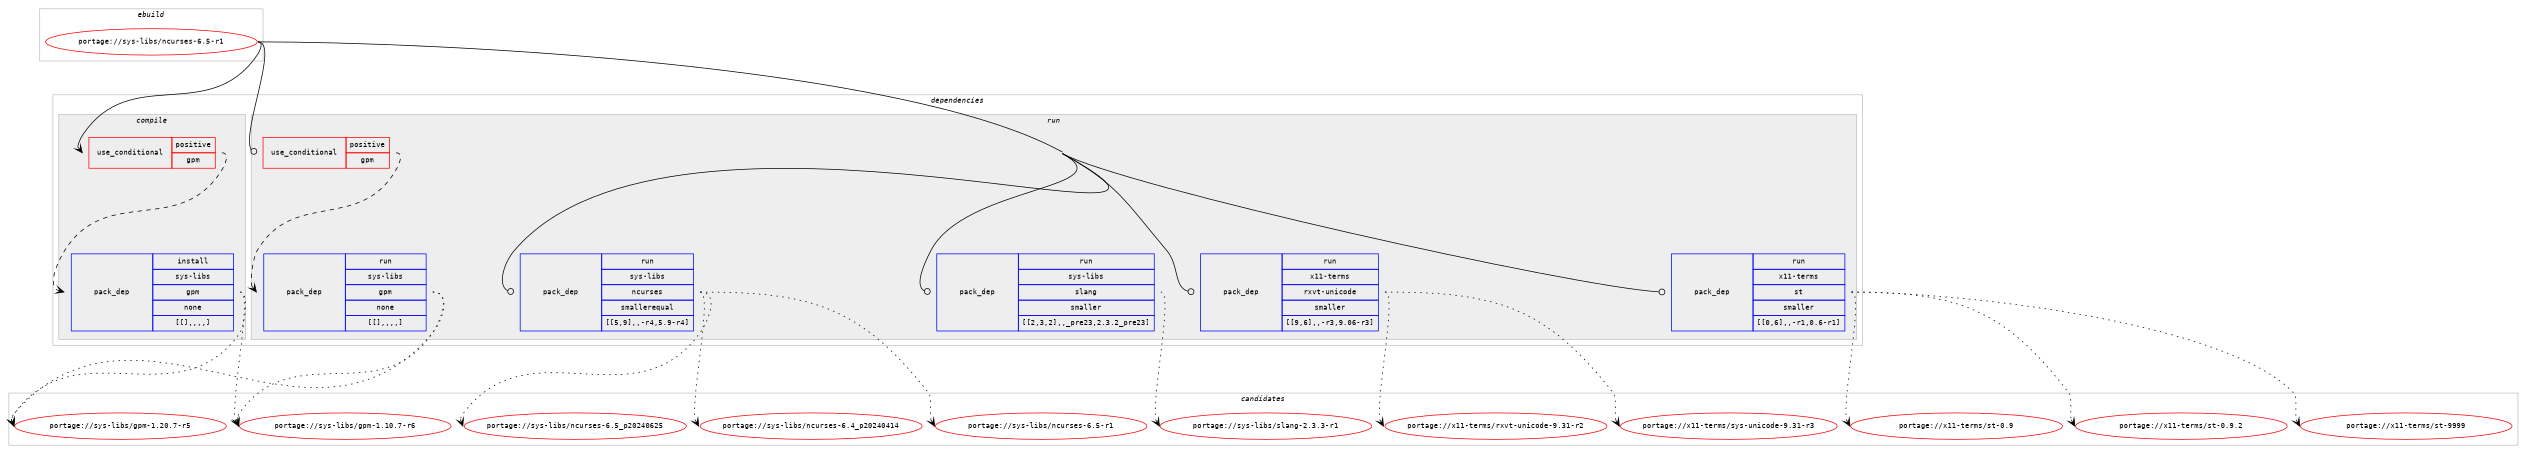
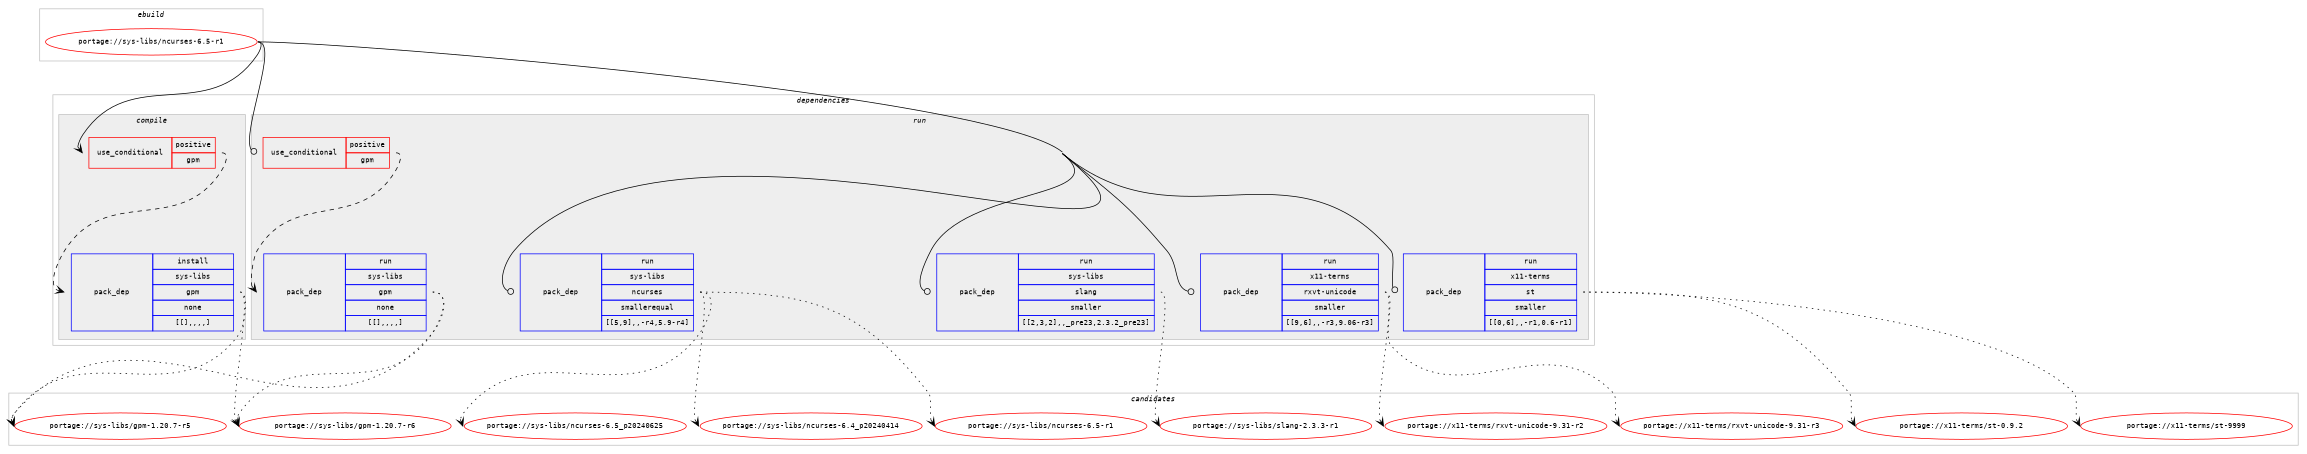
(345, 426) -> (345, 426)
(1729, 426) -> (1732, 426)
(1957, 426) -> none
